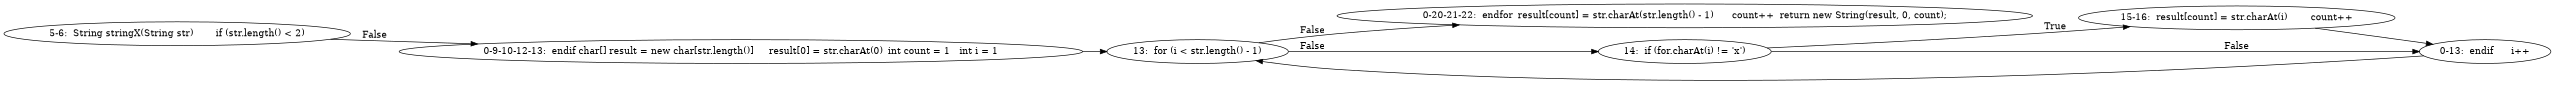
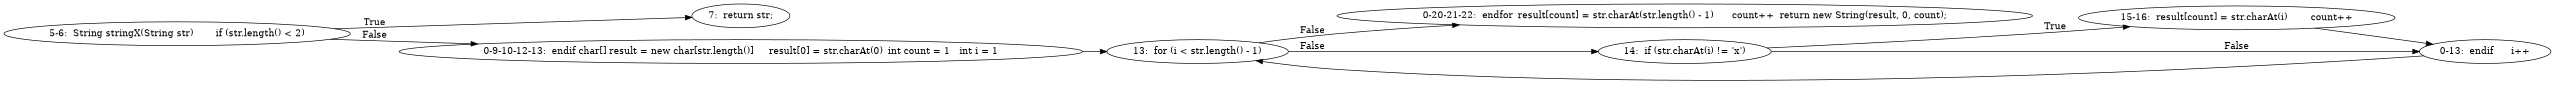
none -> (741, 16)
(1685, 52) -> (1685, 52)
